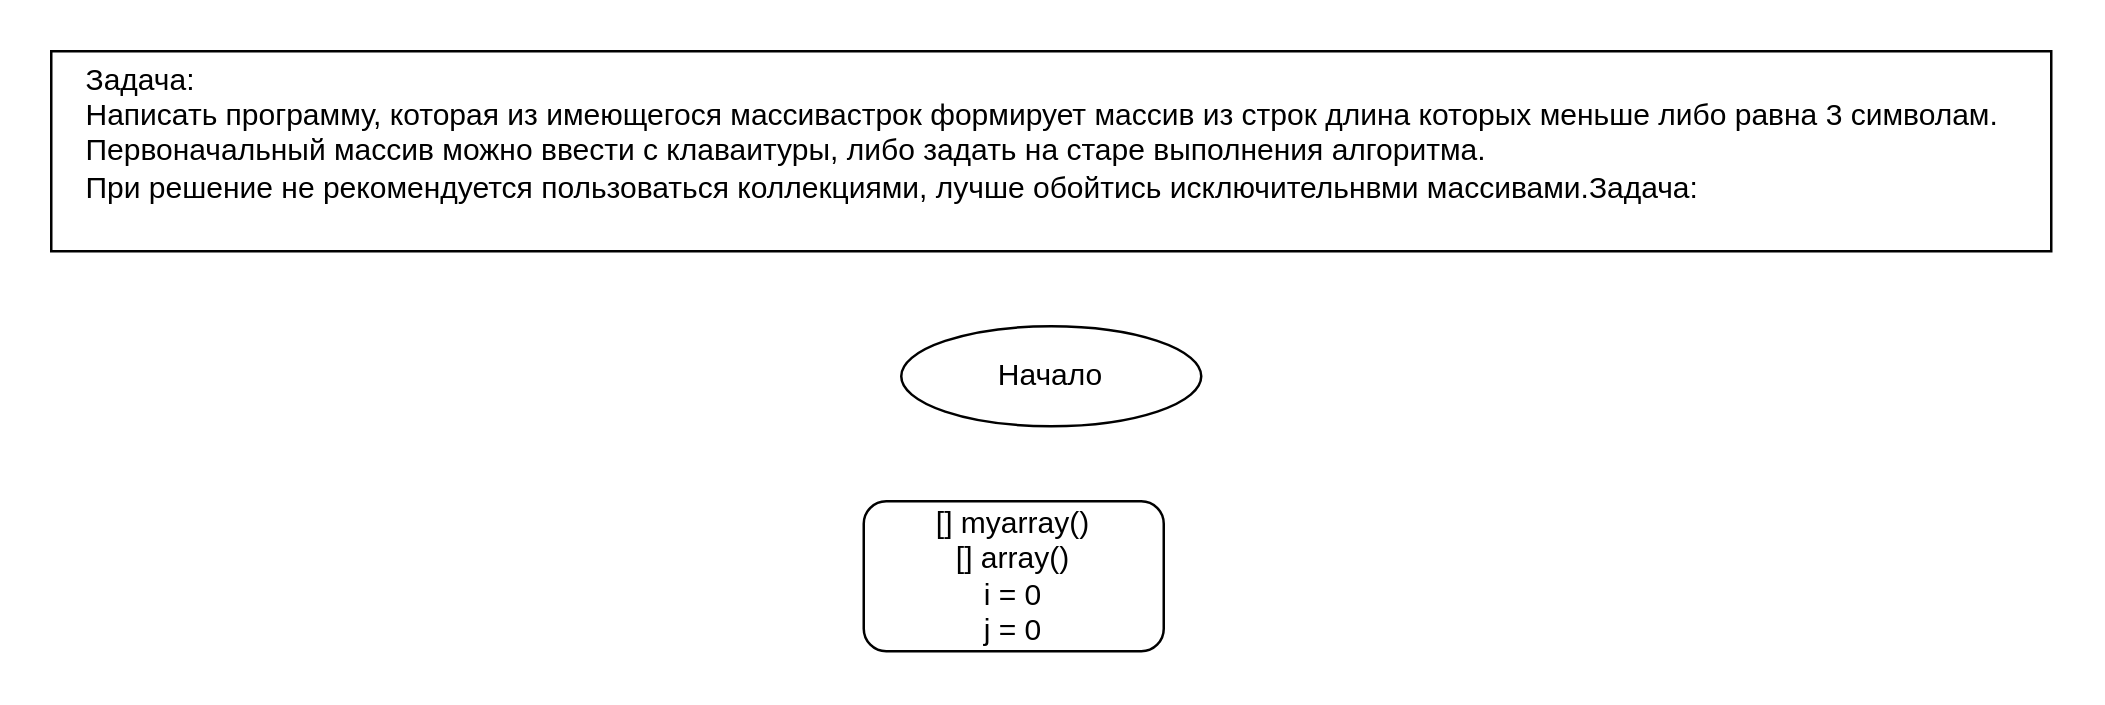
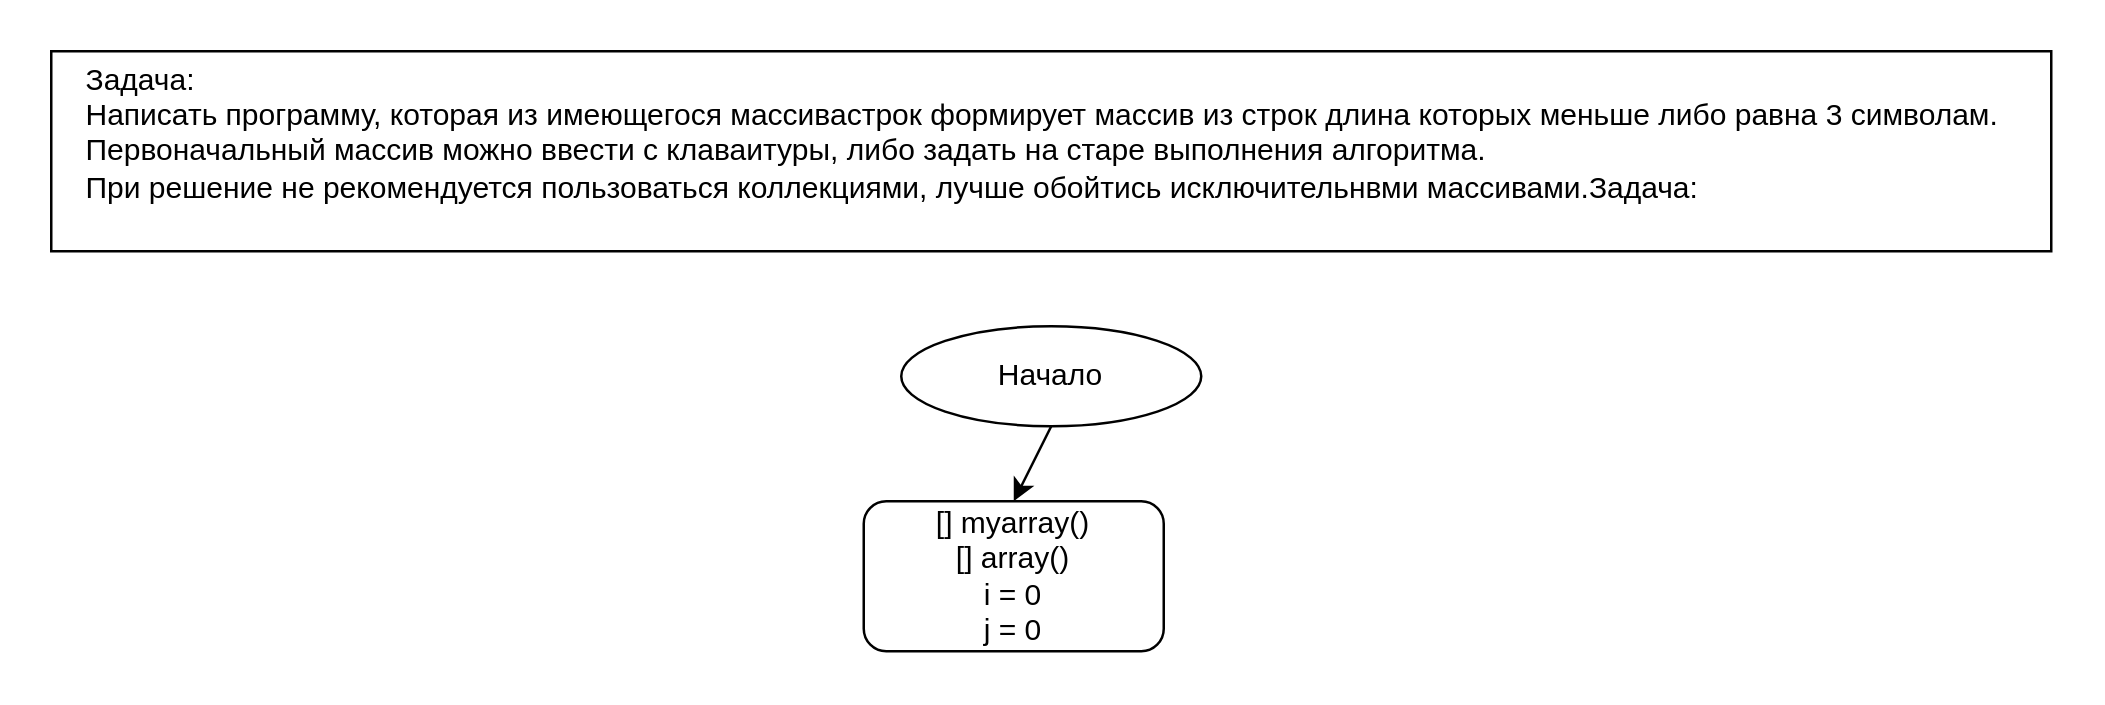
none -> (1036, 456)
